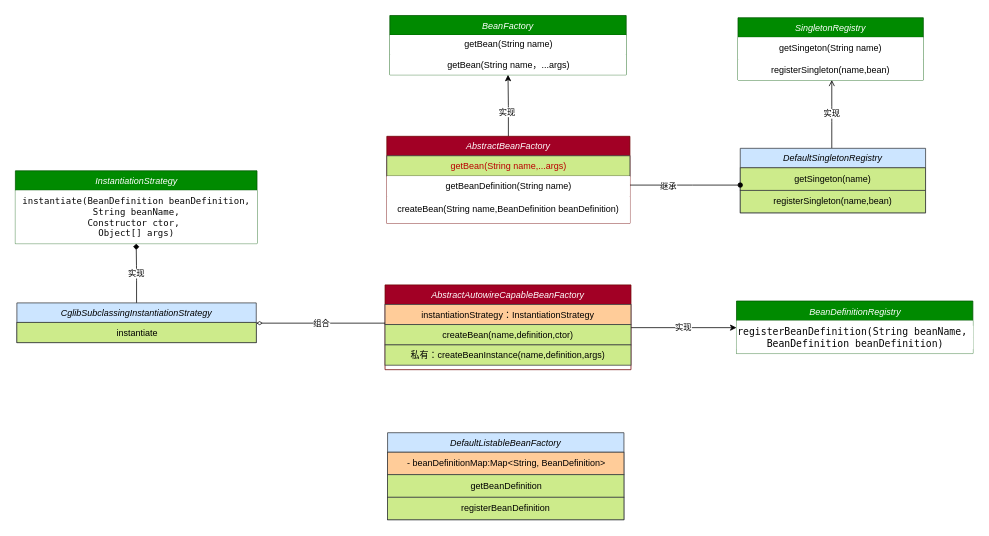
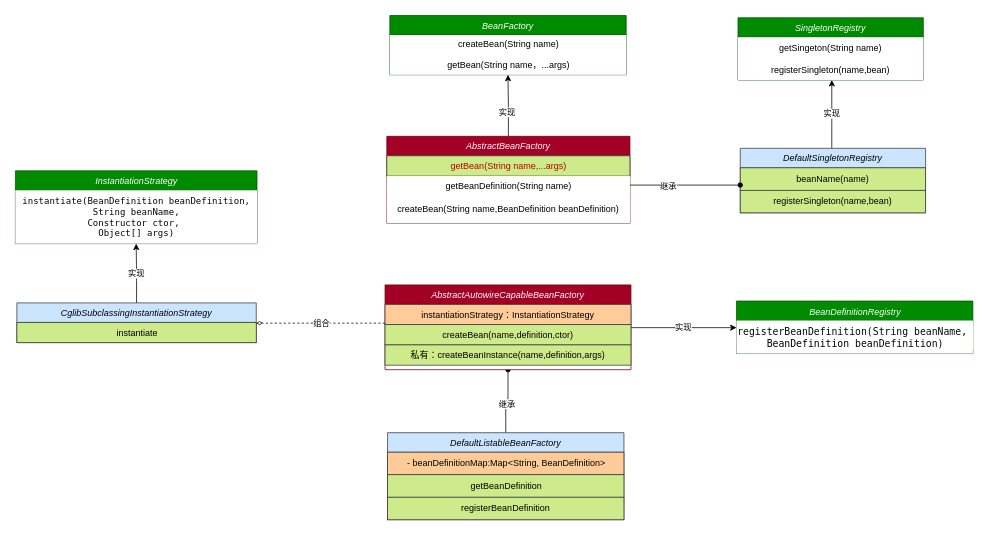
(509, 45) -> (509, 45)
(831, 85) -> (831, 86)
(833, 179) -> (833, 179)
(136, 250) -> (136, 250)
(356, 323) -> (356, 323)
none -> (506, 412)
